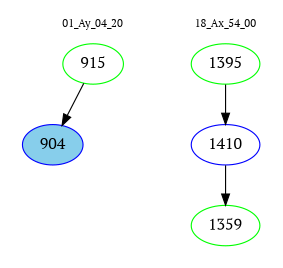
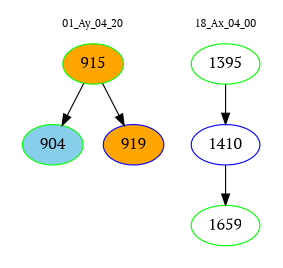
(226, 24) -> (226, 24)
(93, 64) -> (93, 64)
(53, 145) -> (53, 145)
none -> (134, 145)
(226, 226) -> (226, 226)
